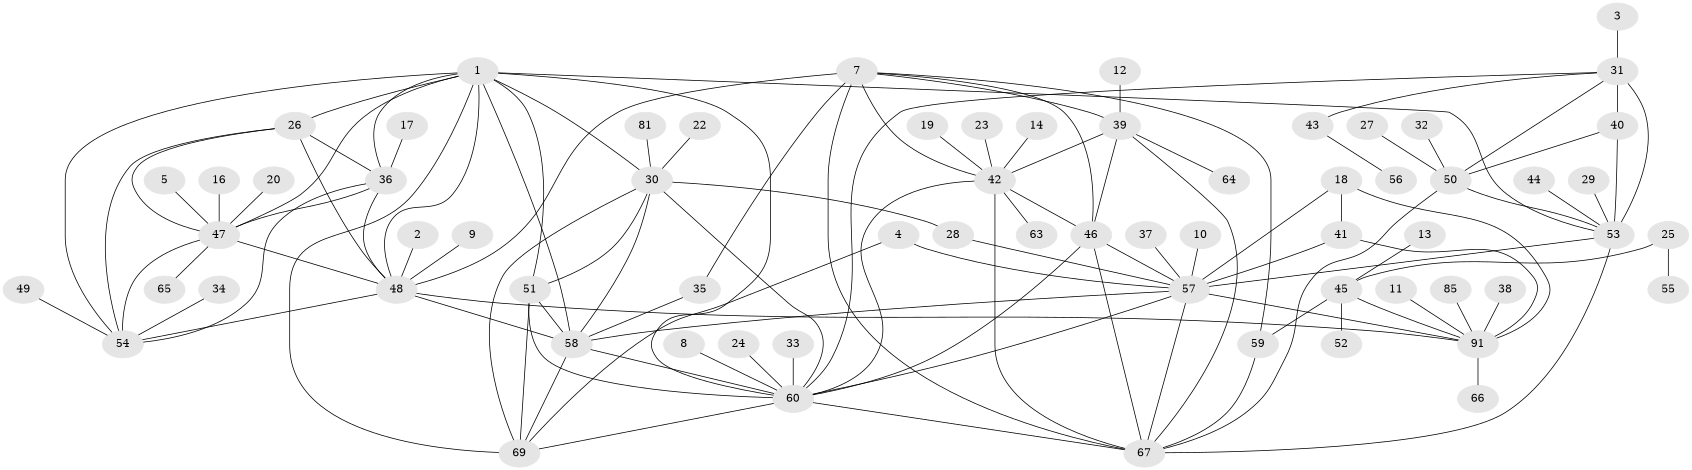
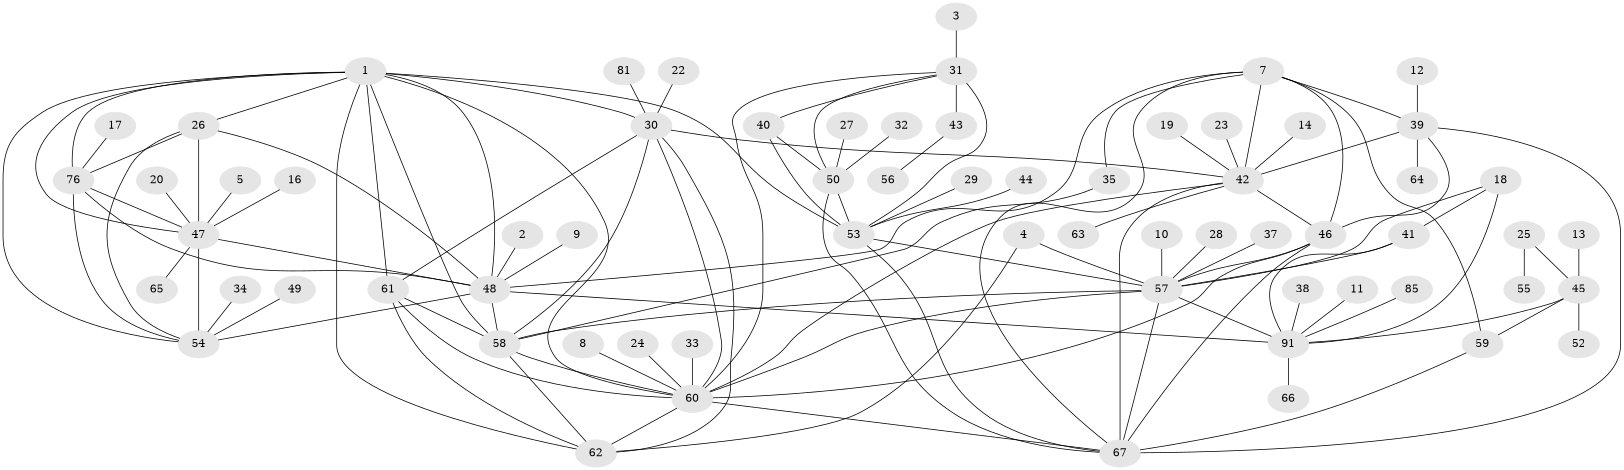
(386, 180) -> (74, 180)
(807, 196) -> (947, 155)
(530, 290) -> (388, 290)
(519, 453) -> (596, 453)
